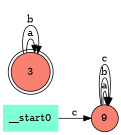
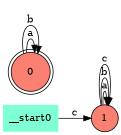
(31, 72) -> (31, 72)
(105, 118) -> (105, 118)
